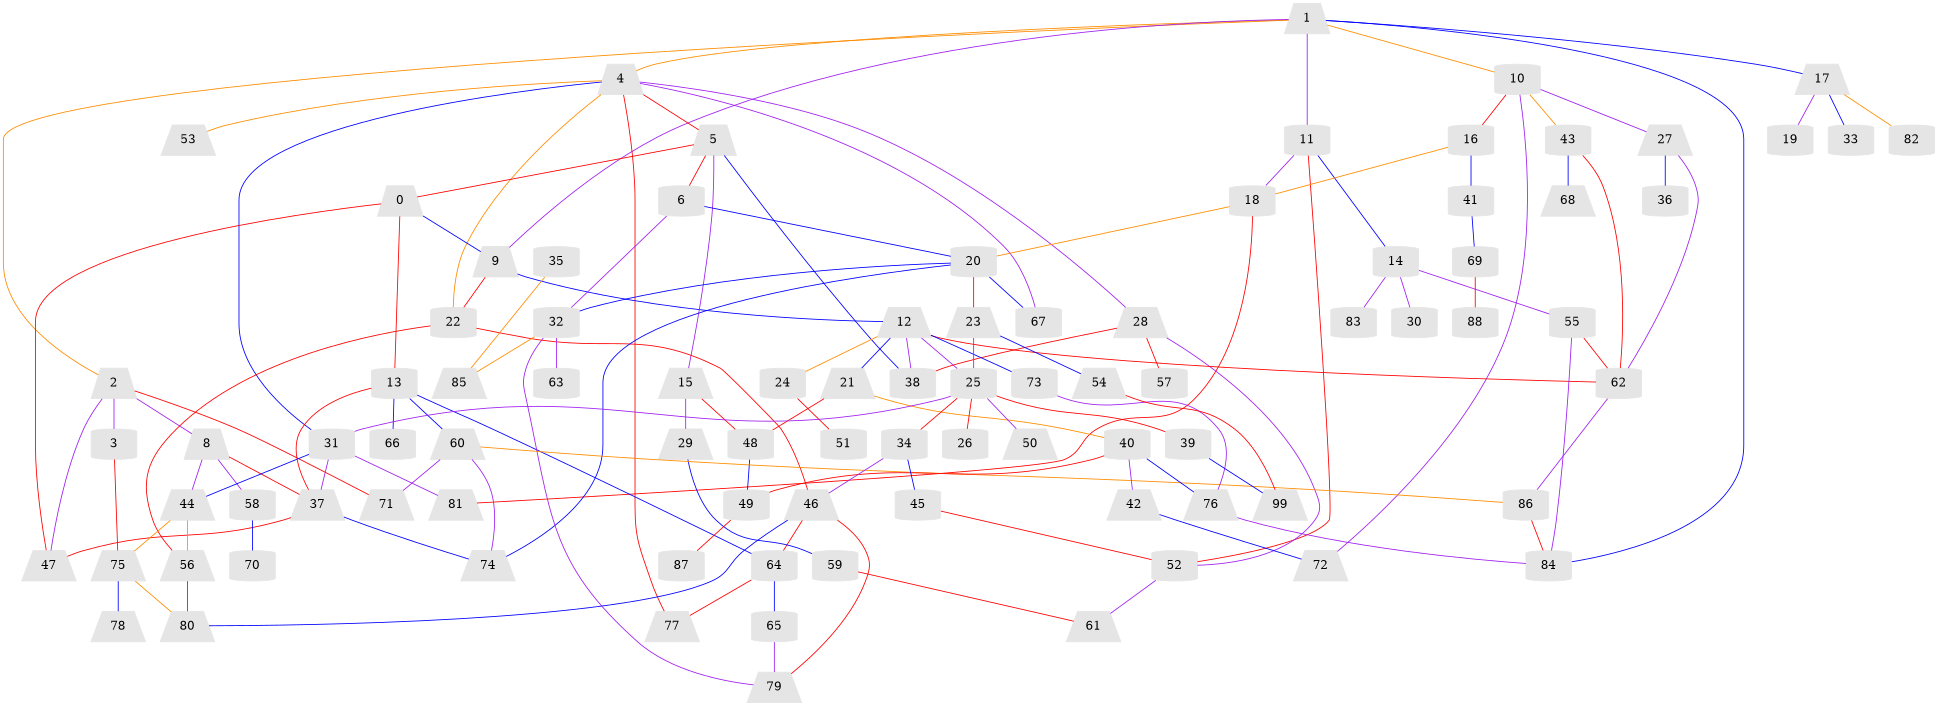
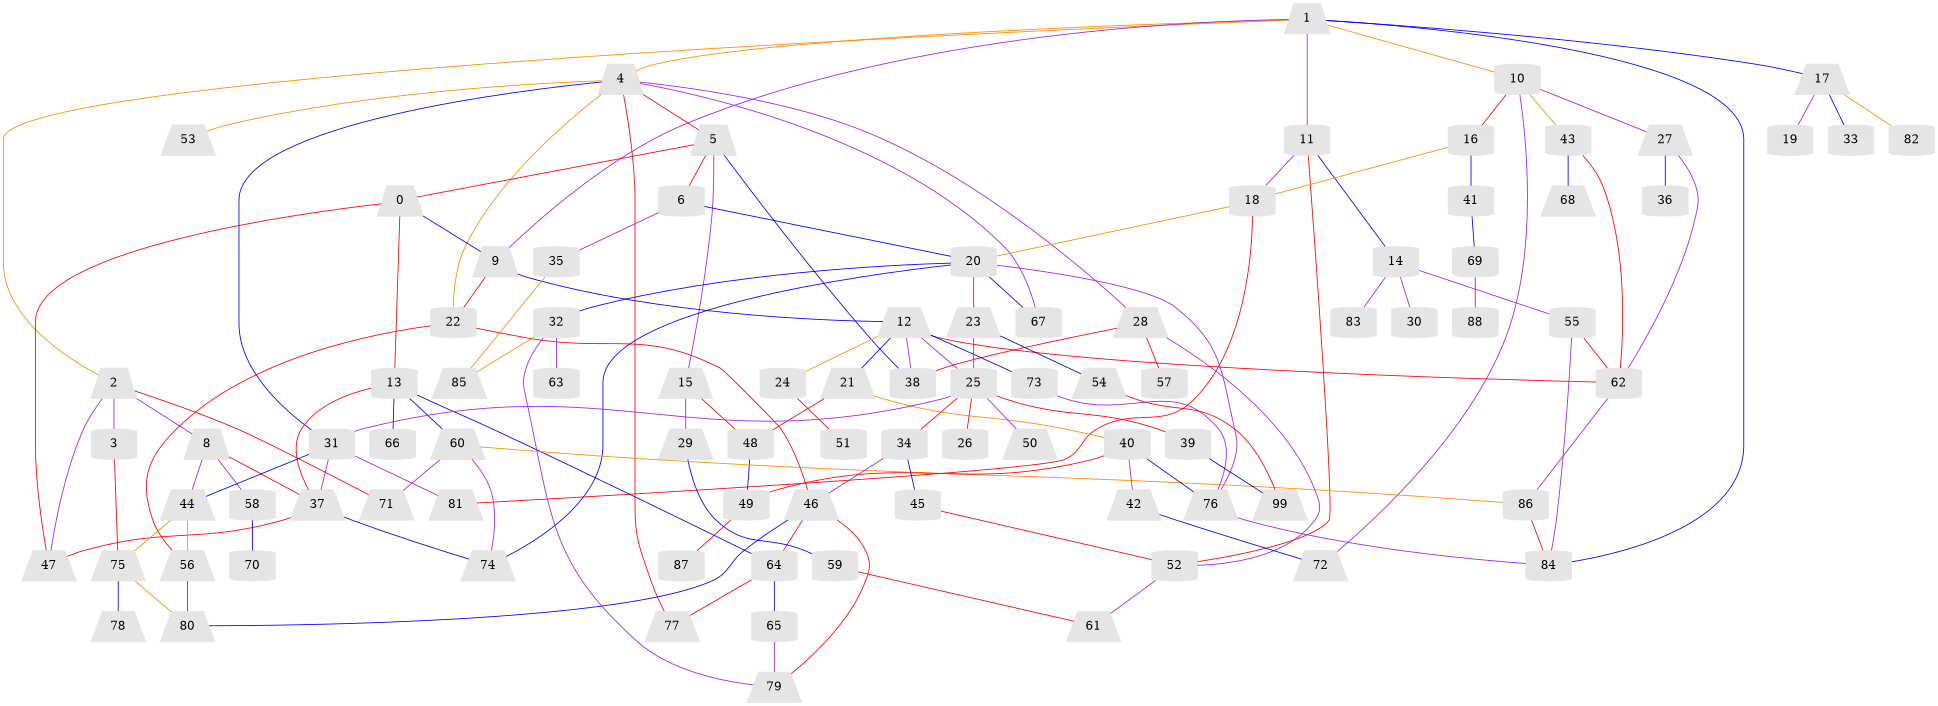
(619, 262) -> (619, 231)
none -> (1182, 313)
